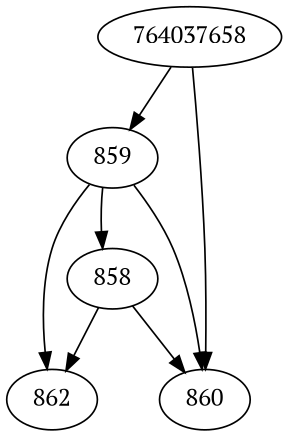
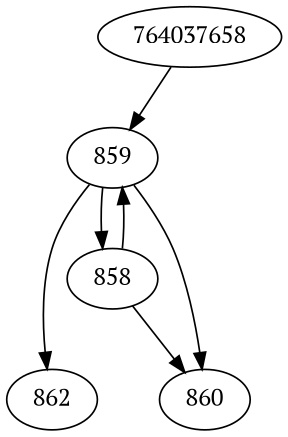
(203, 210) -> none
(86, 332) -> (124, 227)
